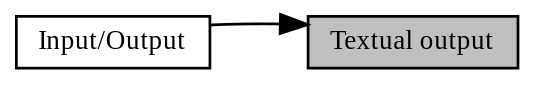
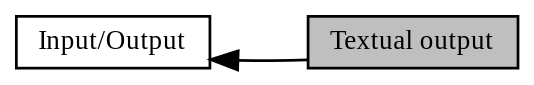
(245, 24) -> (273, 61)
